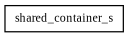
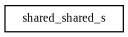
(64, 19) -> (64, 19)
